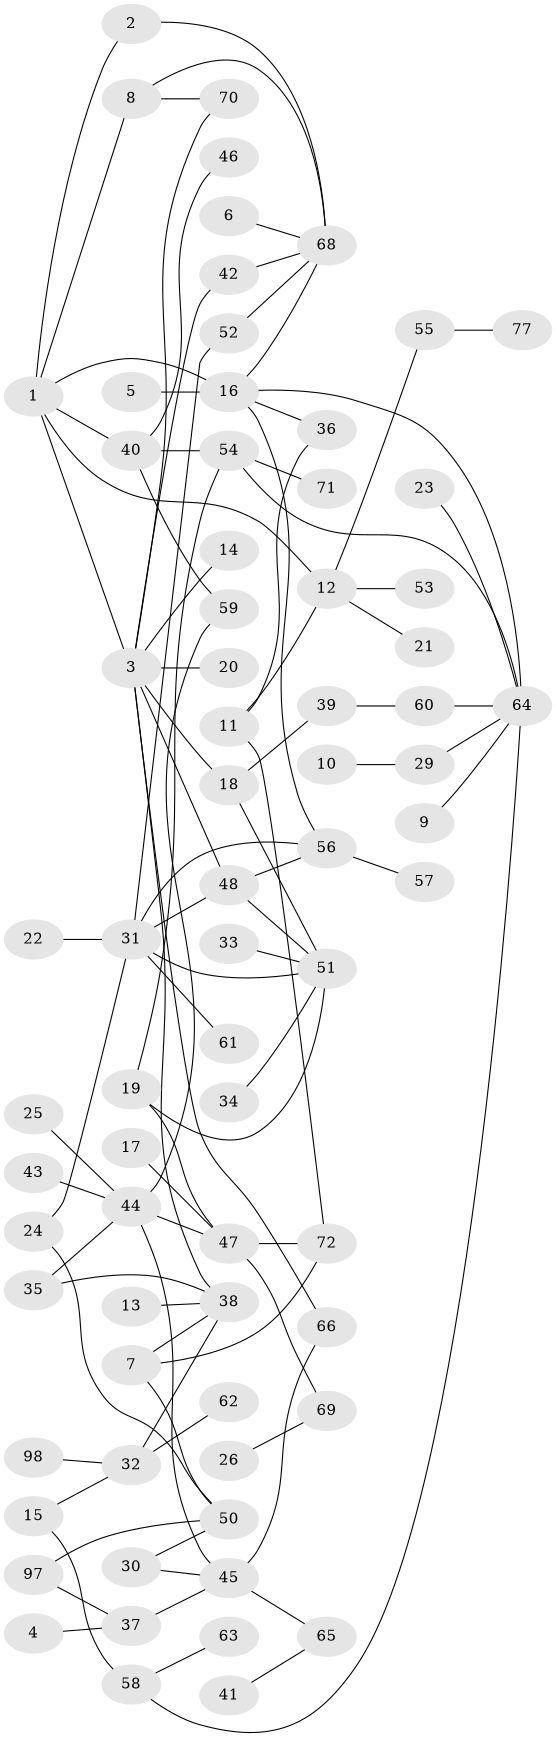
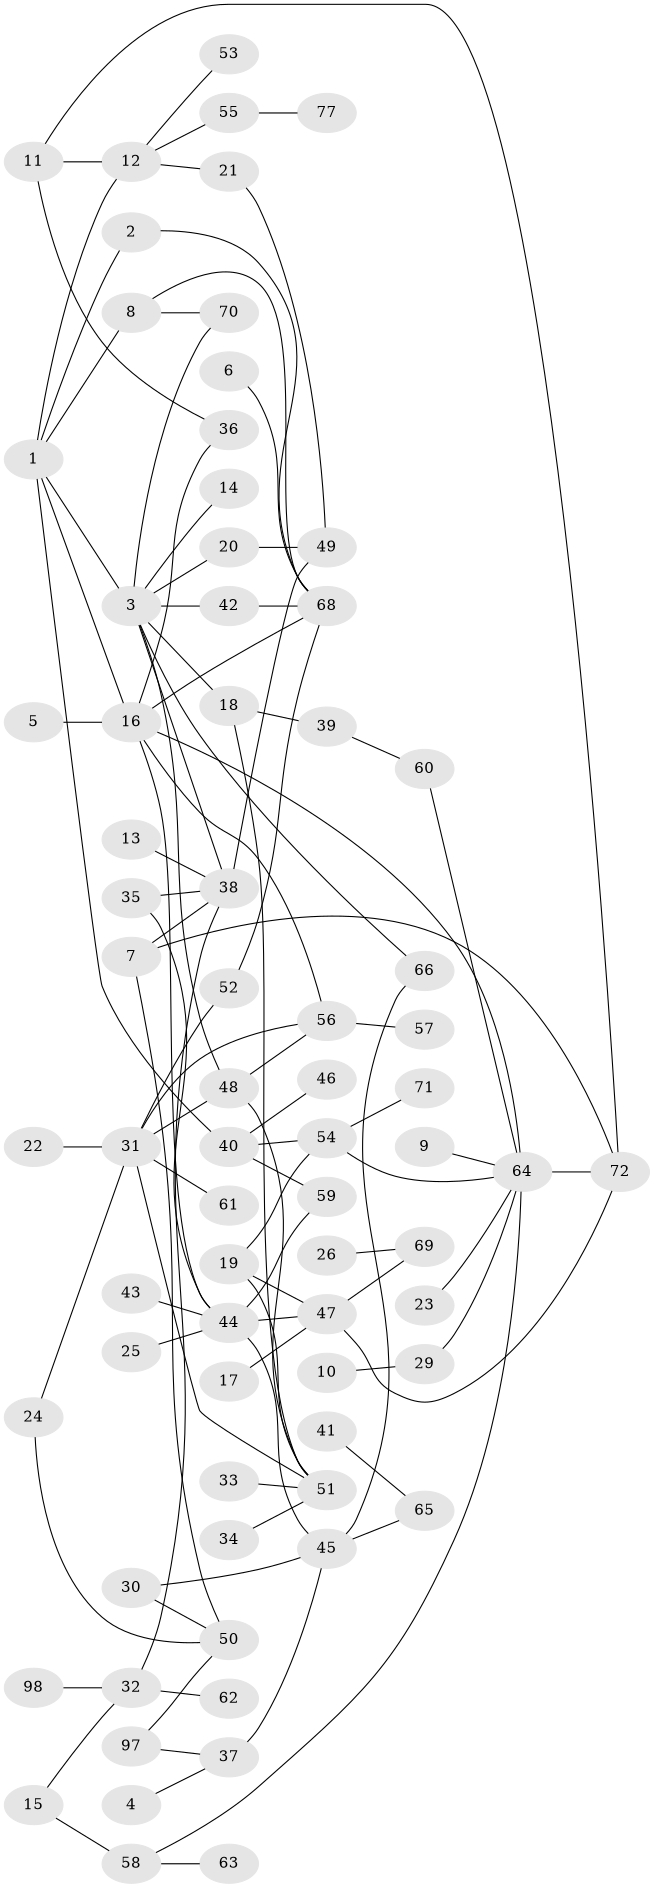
none -> (327, 547)
none -> (171, 1026)
none -> (571, 1172)
